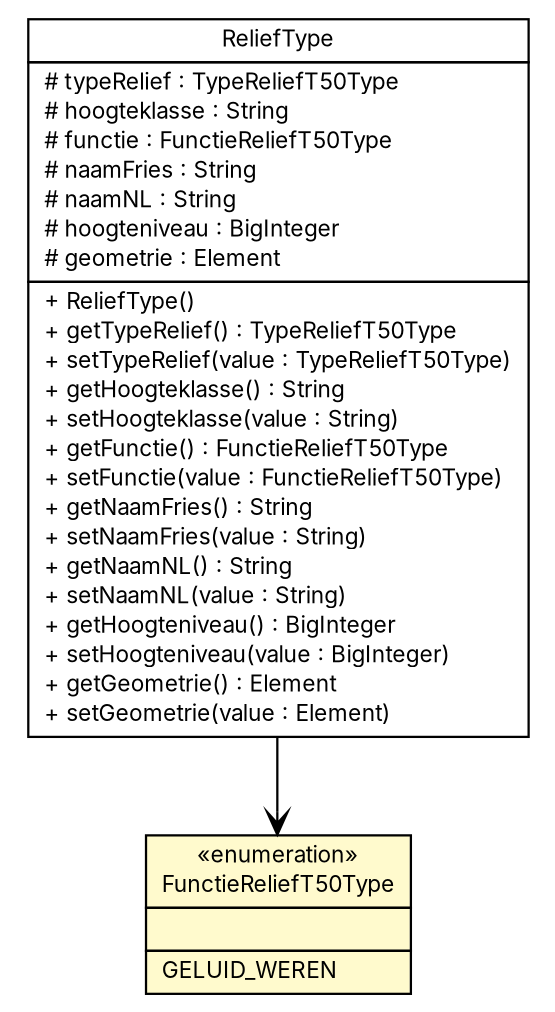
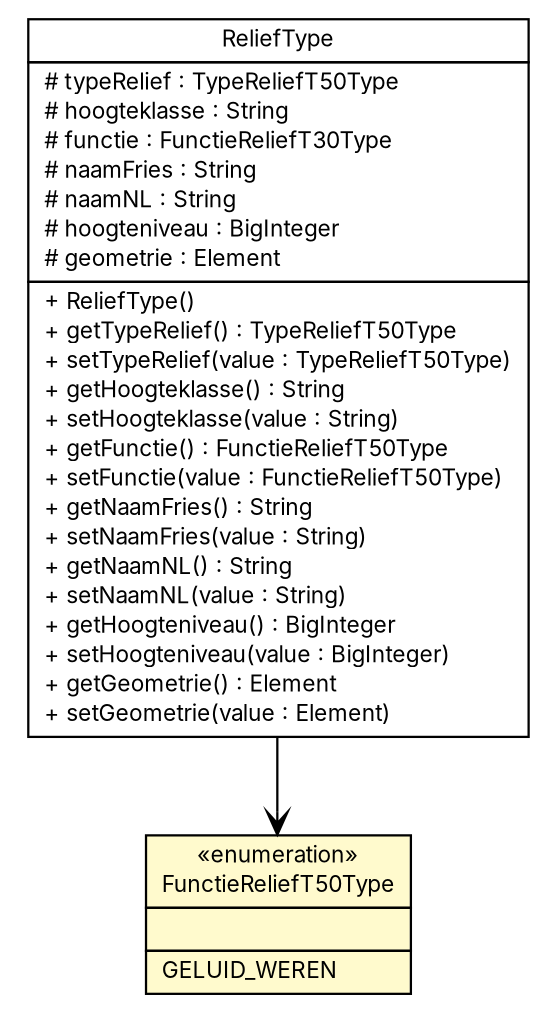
(218, 141) -> (218, 141)
